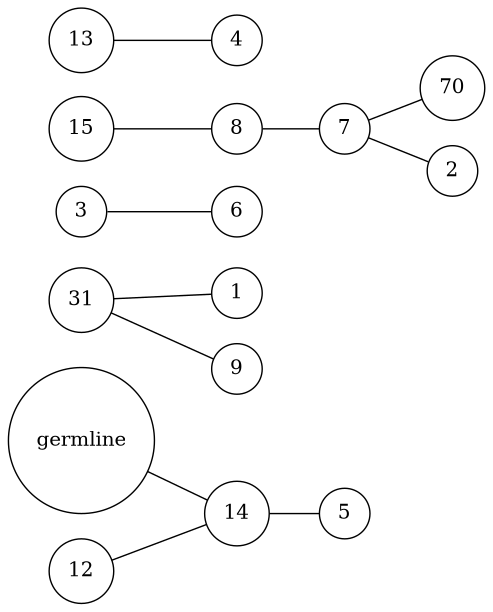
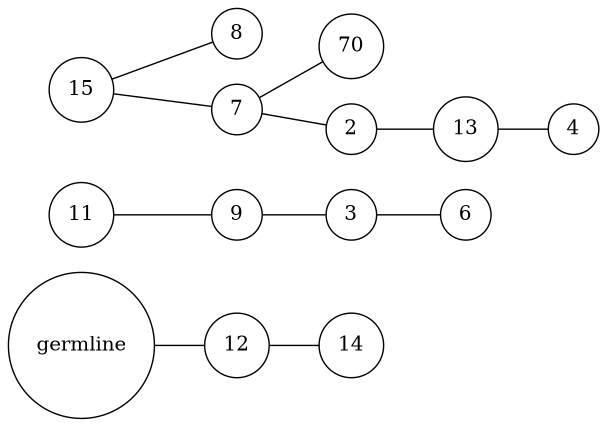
(291, 129) -> (162, 100)
none -> (405, 129)
none -> (294, 215)
(237, 293) -> none
(81, 300) -> (81, 215)
(178, 486) -> (180, 345)
(345, 514) -> none
